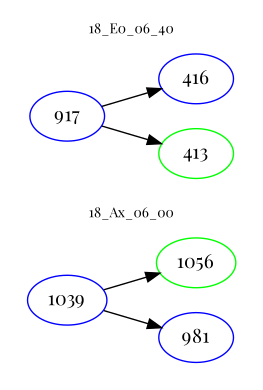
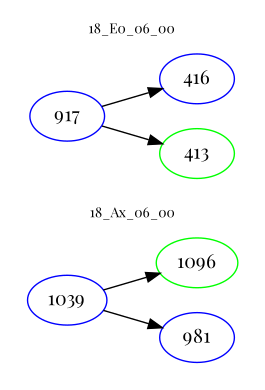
(132, 30) -> (132, 30)
(196, 263) -> (197, 263)
